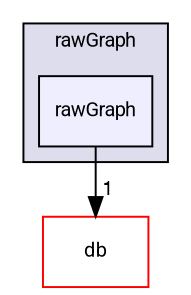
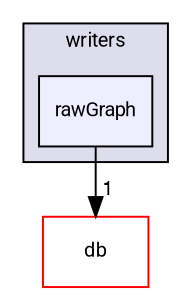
(96, 42) -> (96, 42)
